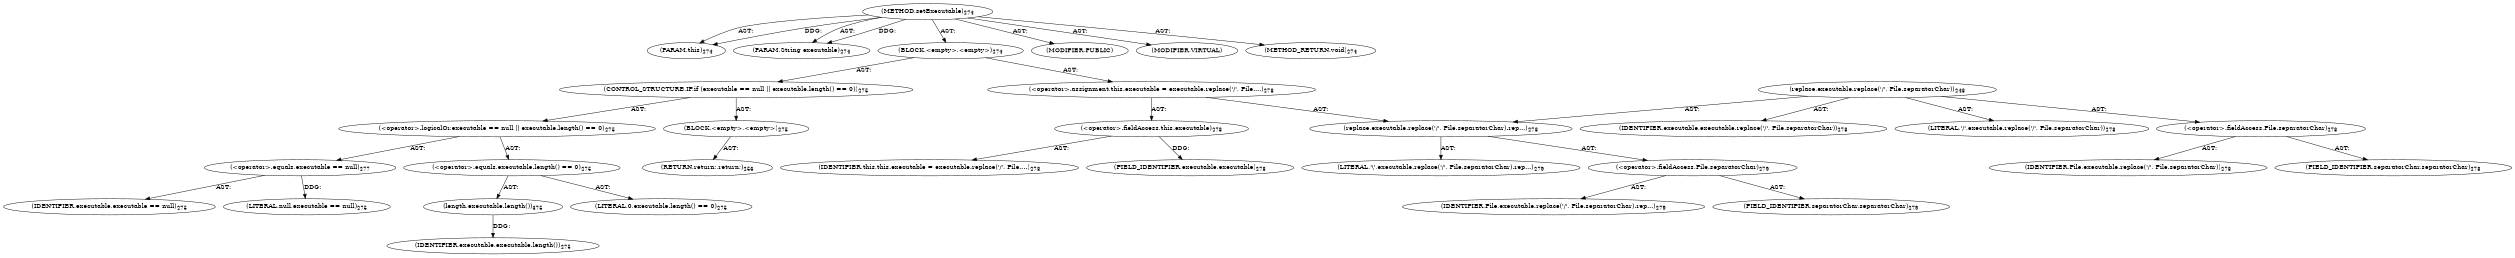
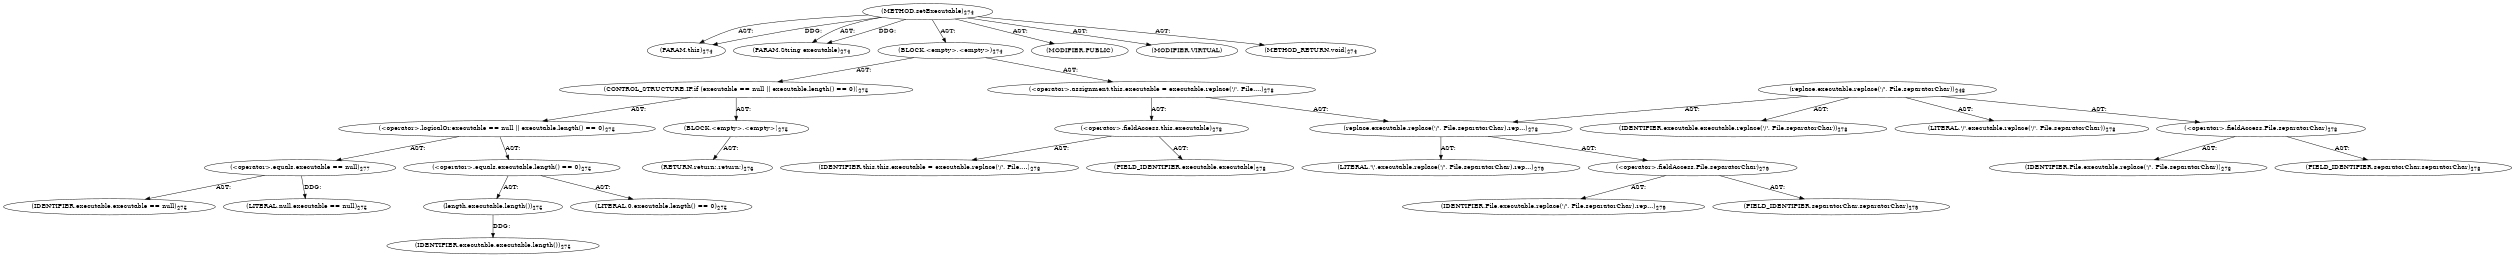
(1182, 148) -> (1182, 148)
(749, 167) -> (749, 167)
(538, 206) -> (538, 206)
